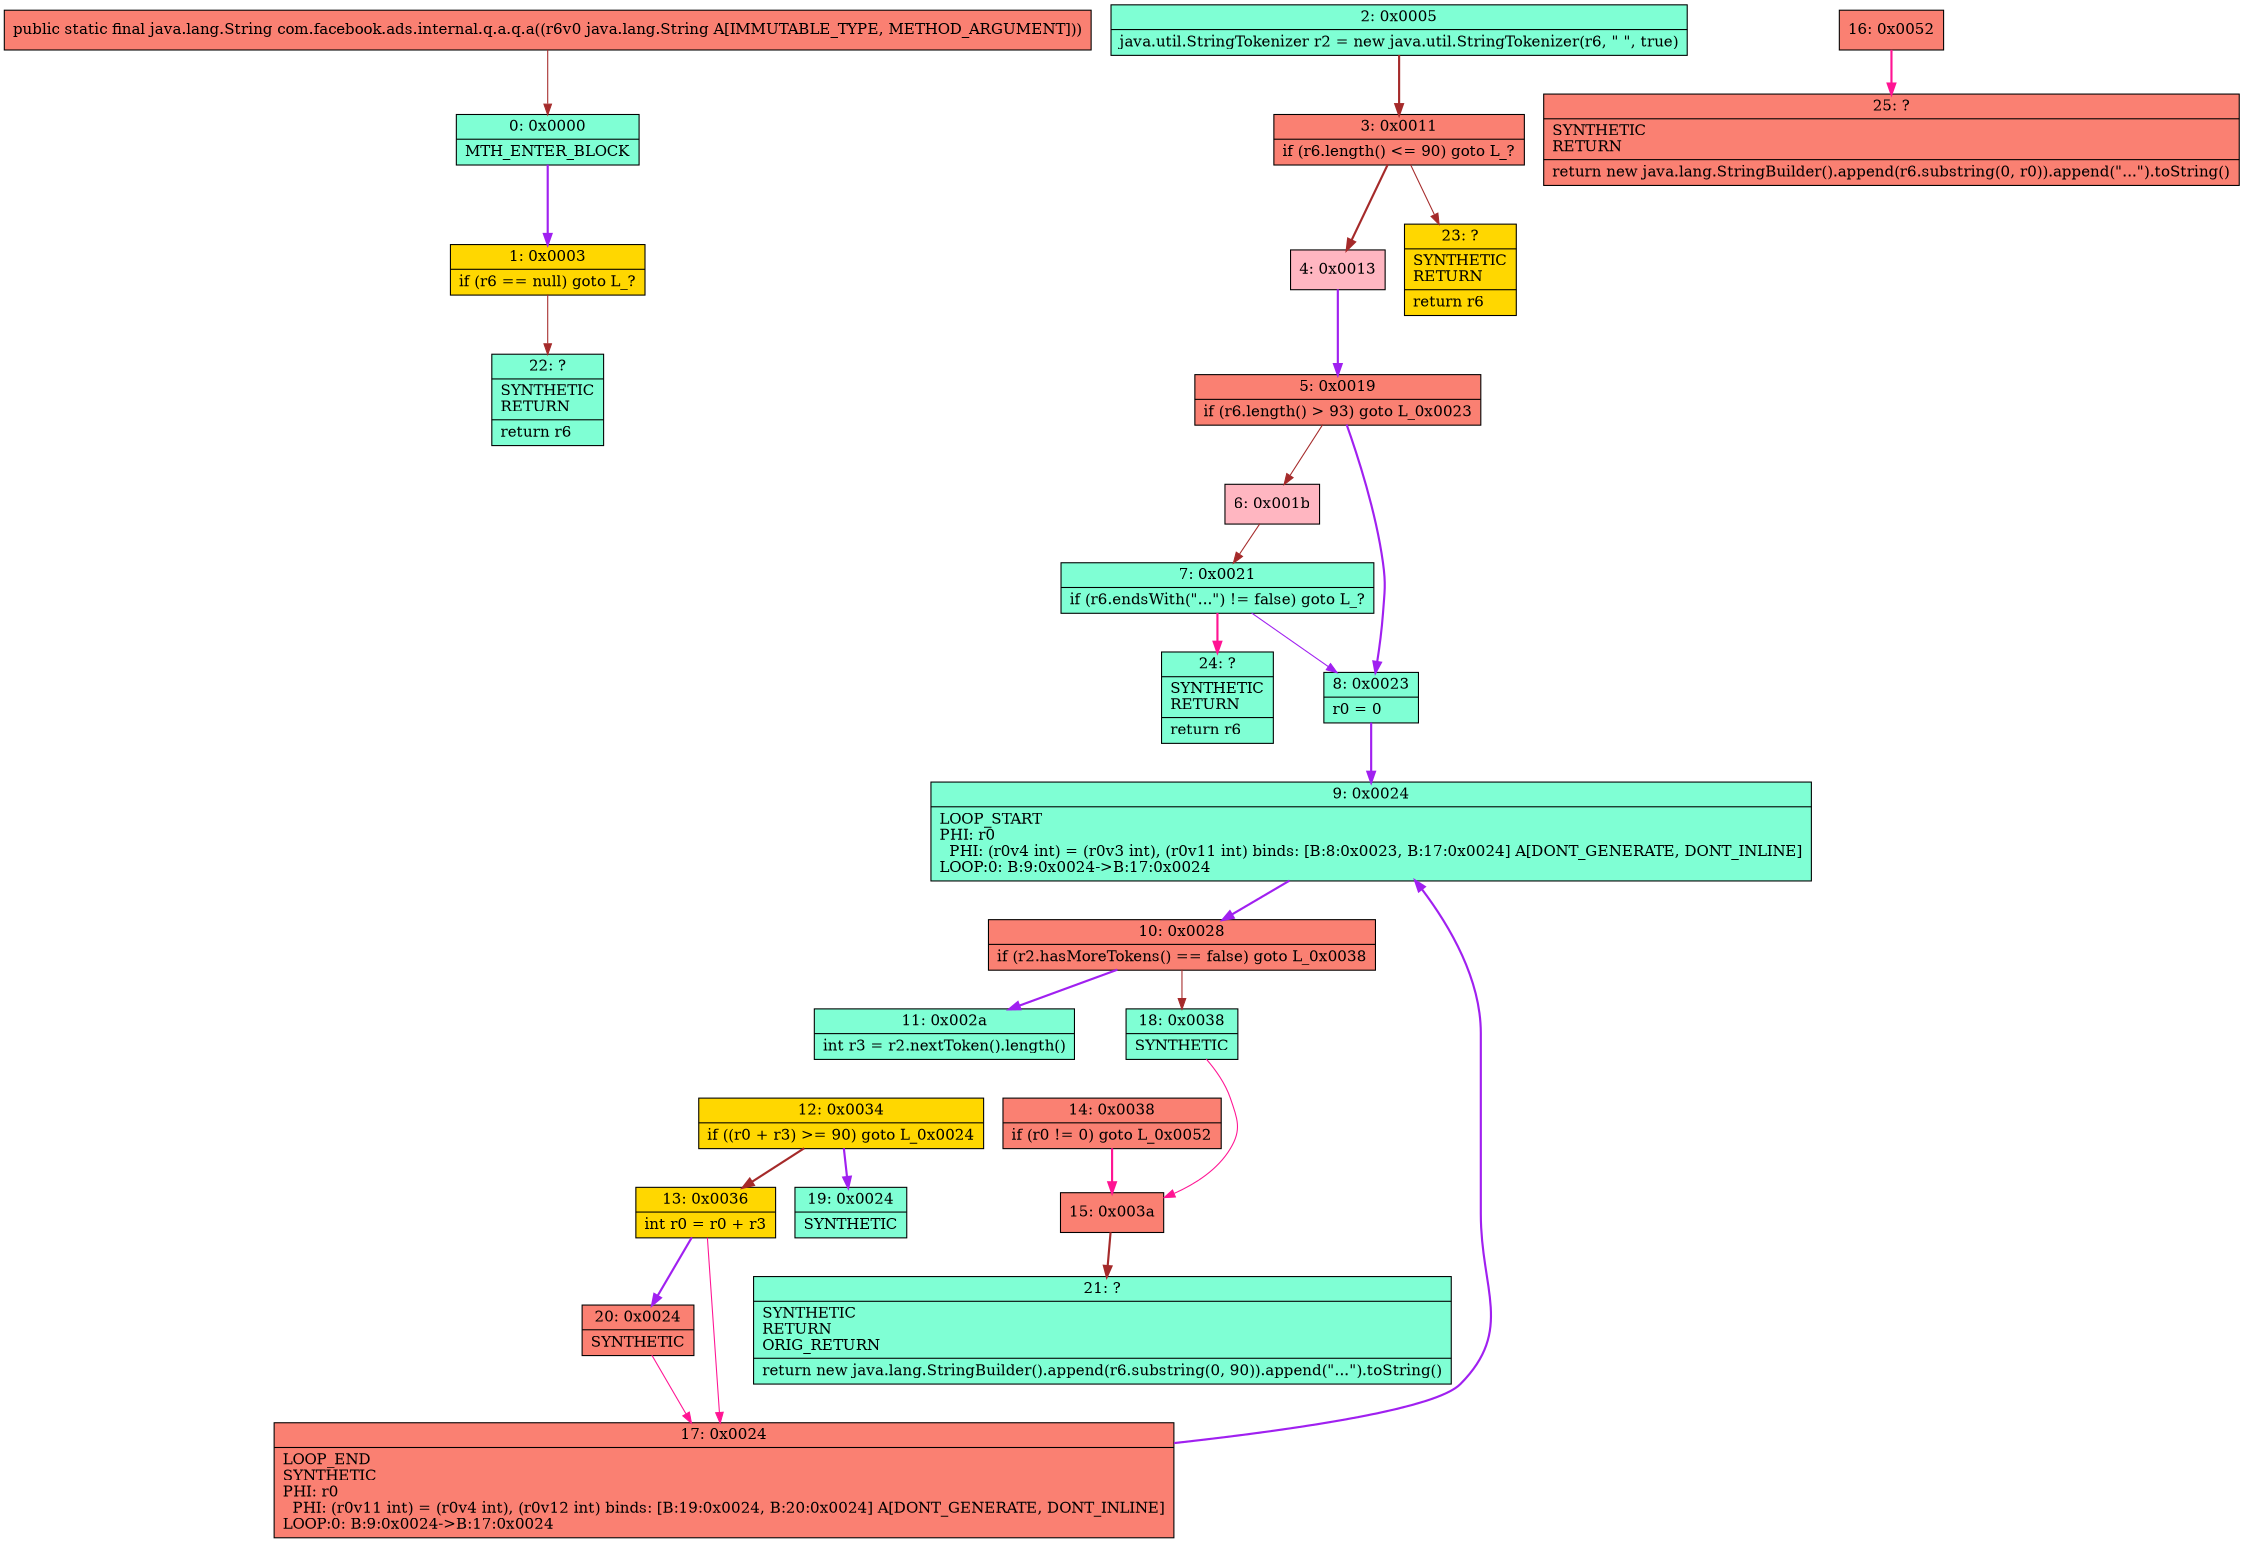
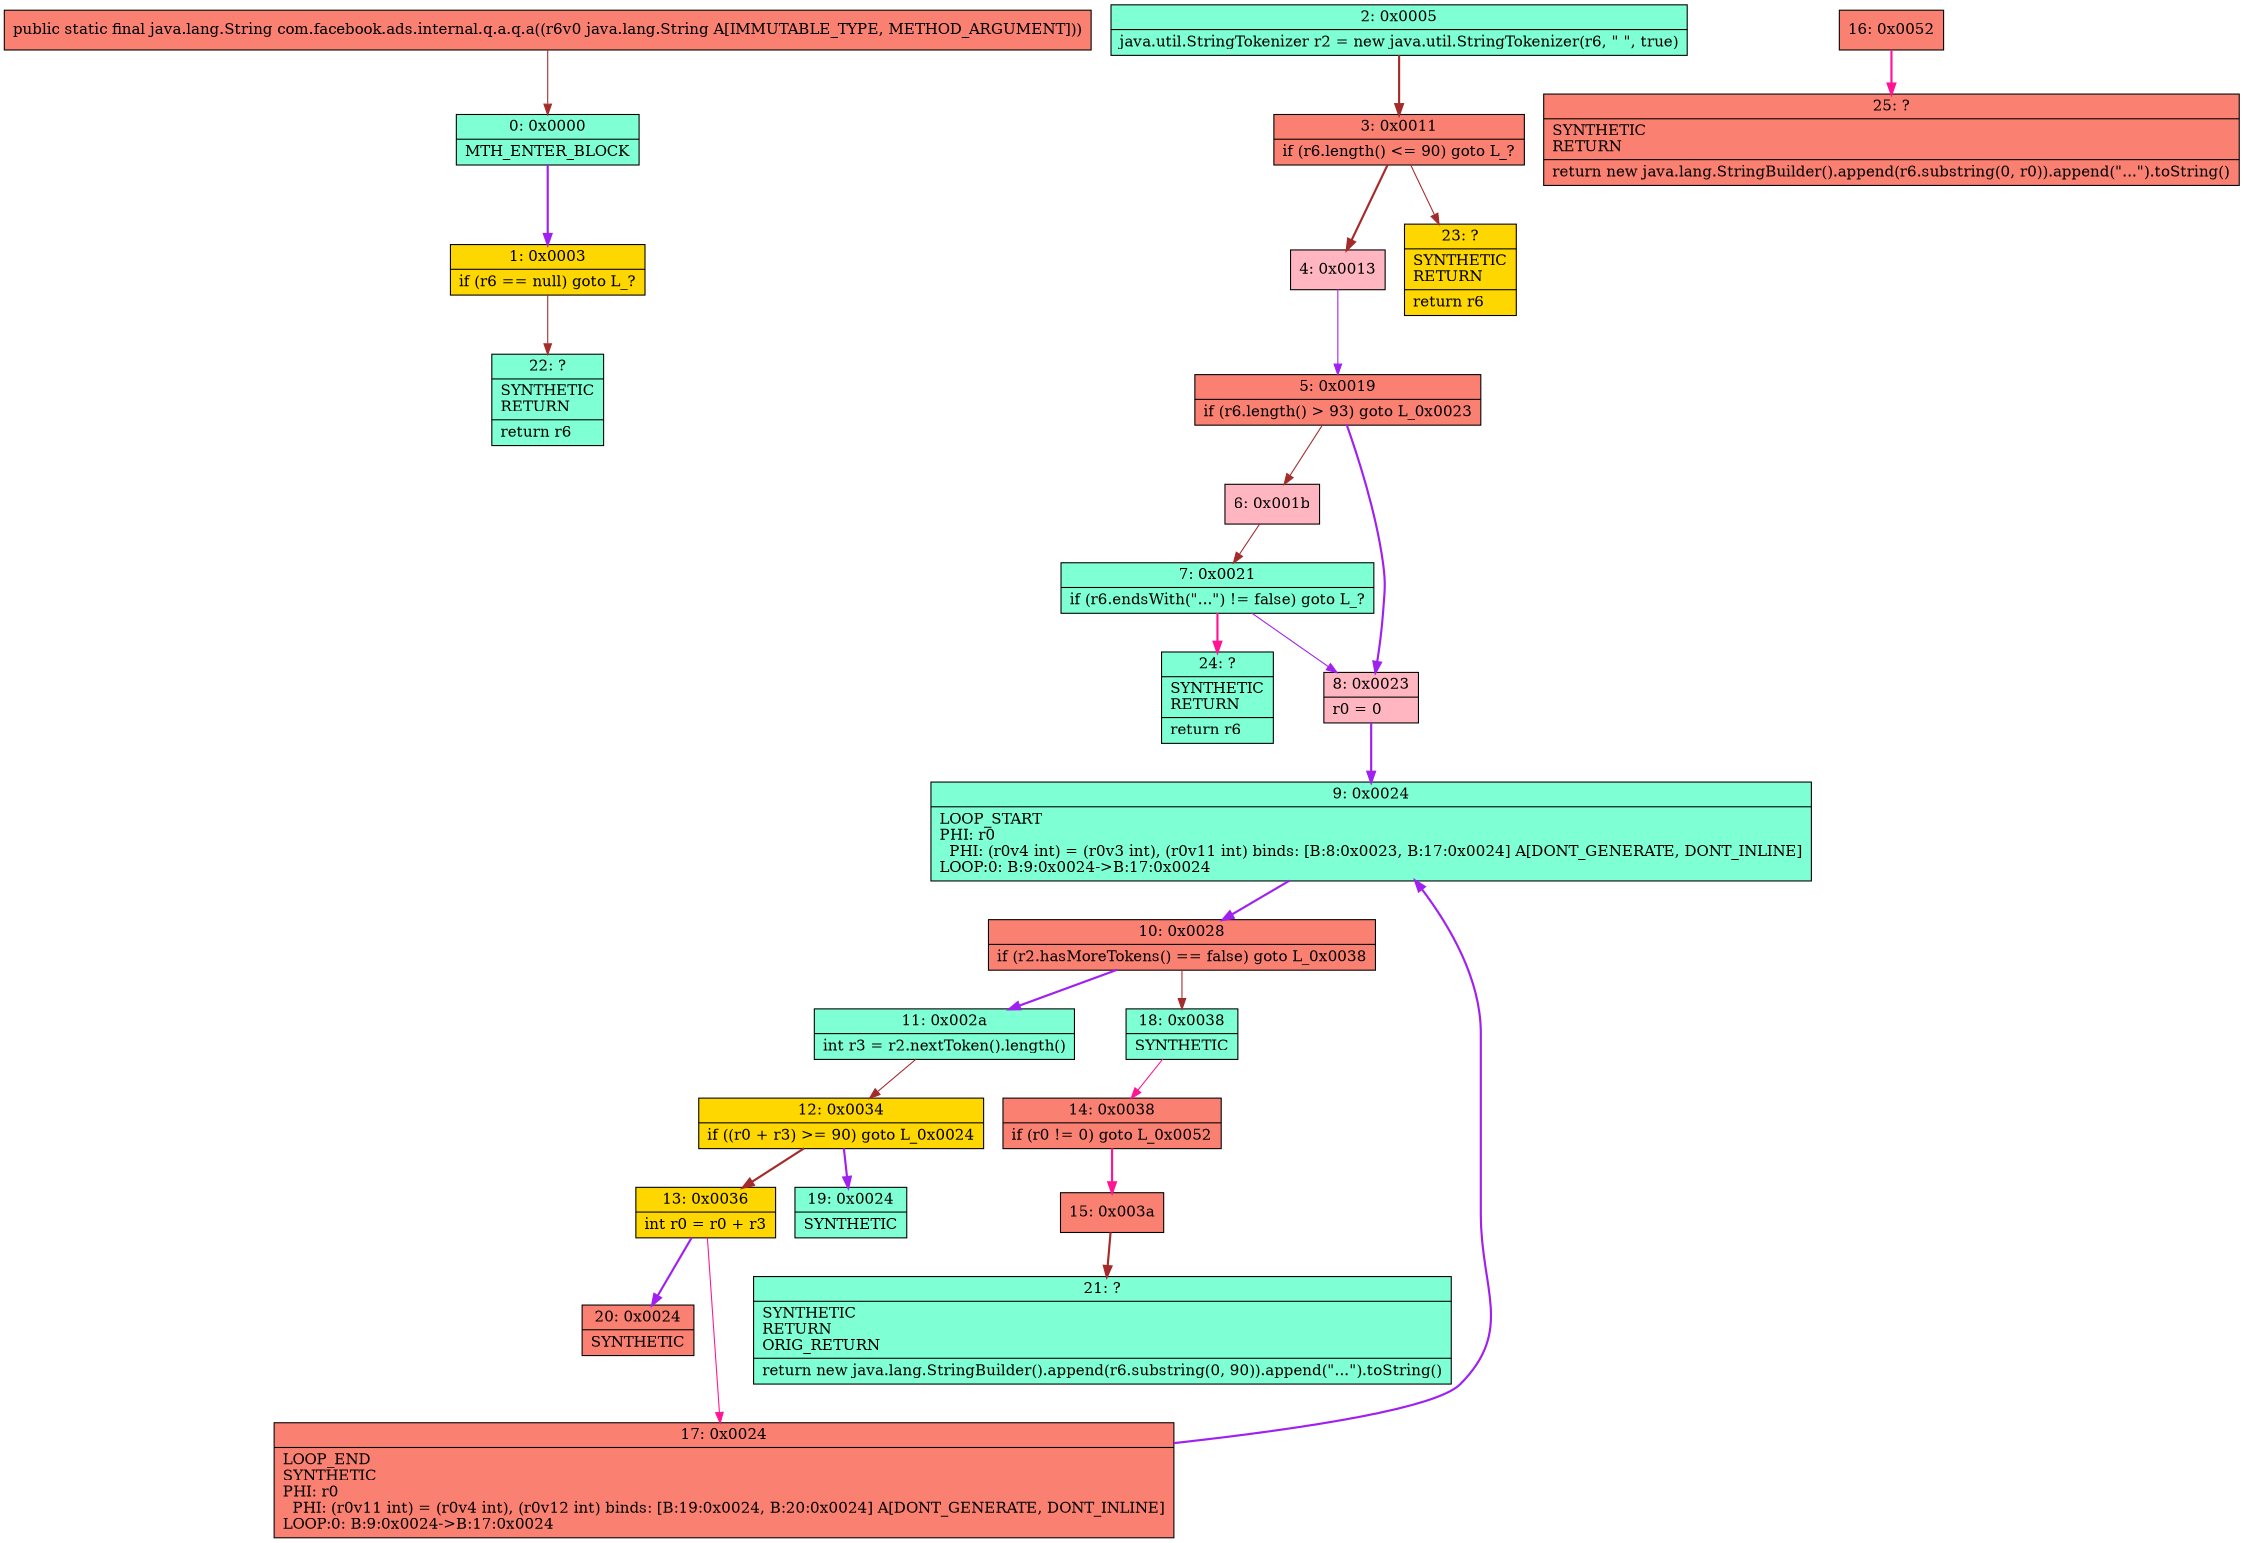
(1338, 327) -> (1338, 327)
(1371, 698) -> (1371, 698)
none -> (897, 1075)
(1236, 1137) -> (1150, 1075)
(669, 1384) -> none
